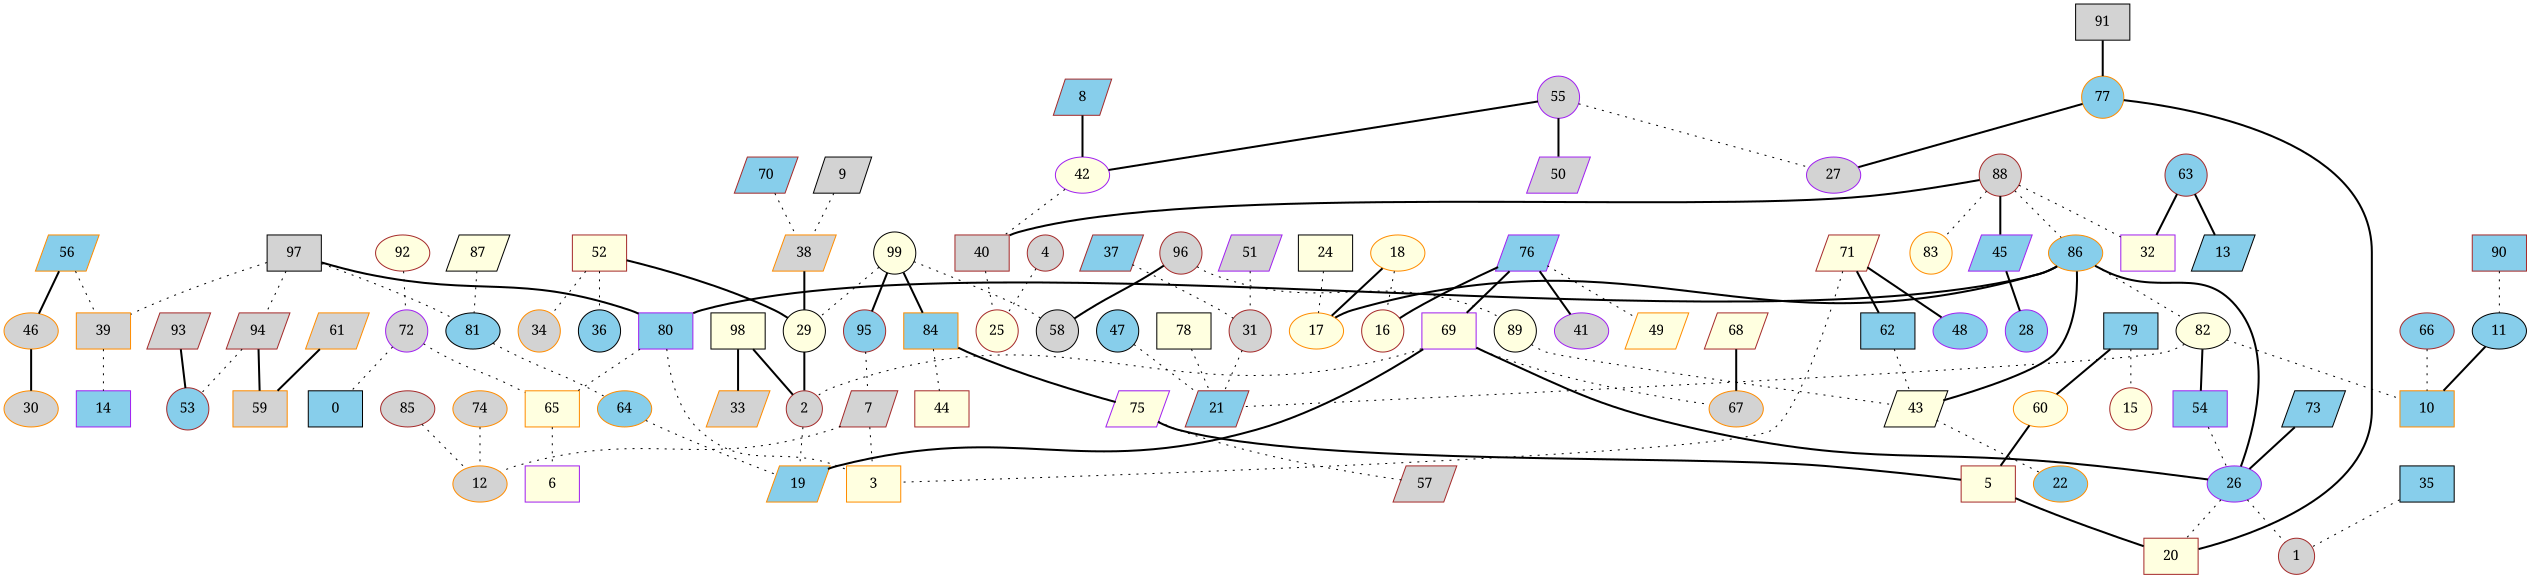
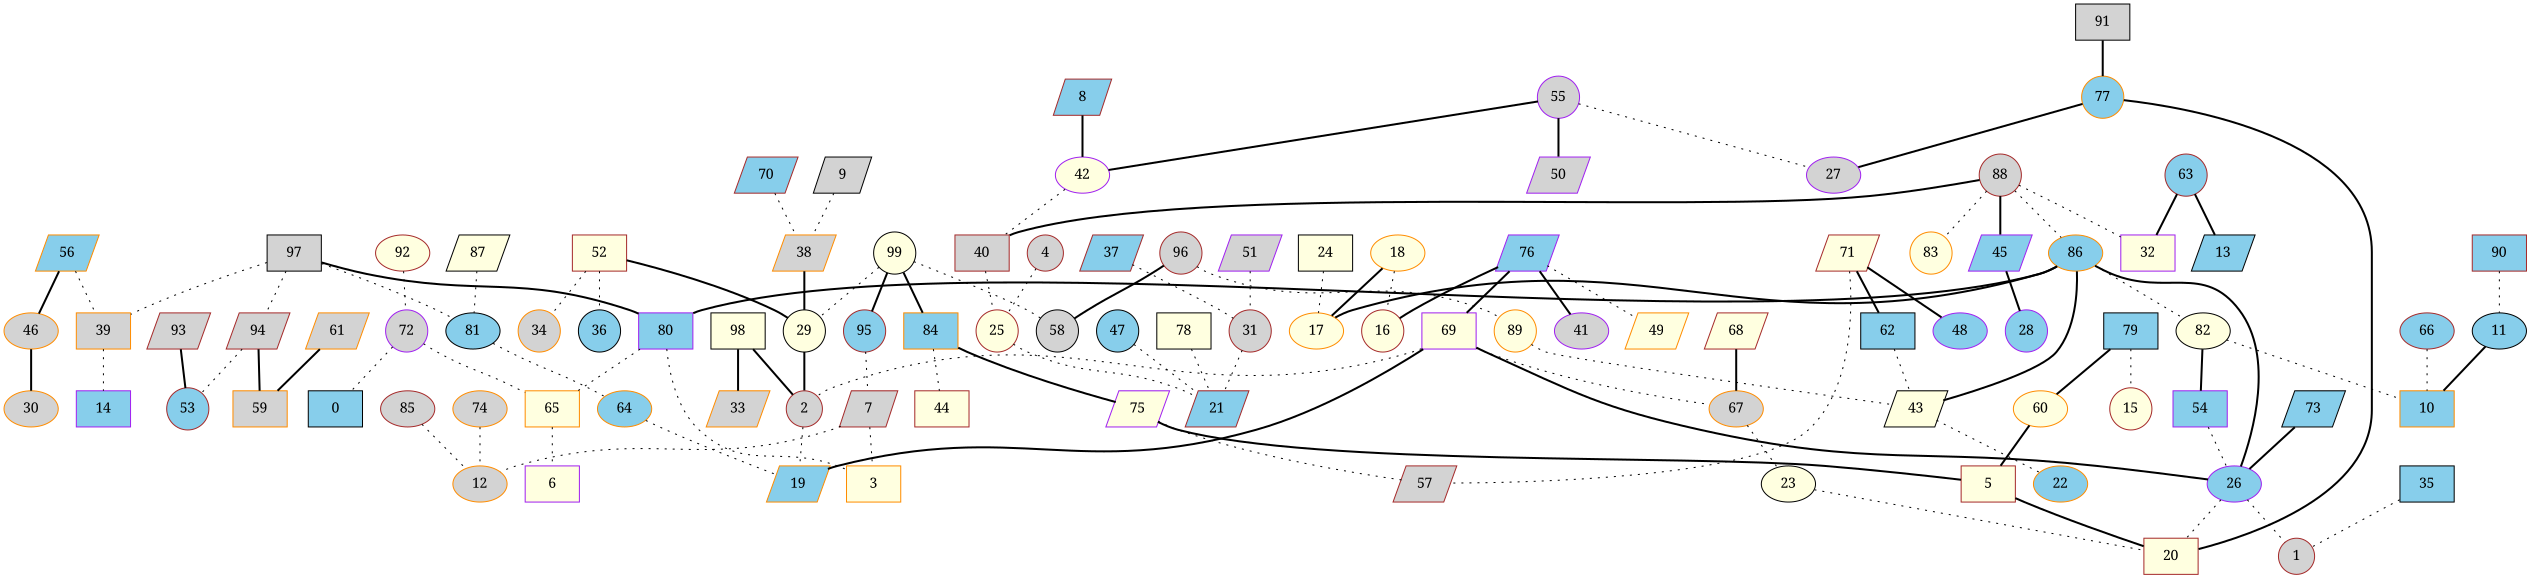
(1515, 331) -> (1515, 331)
(1691, 384) -> (1104, 372)
(1425, 461) -> (1690, 468)
none -> (1788, 484)
